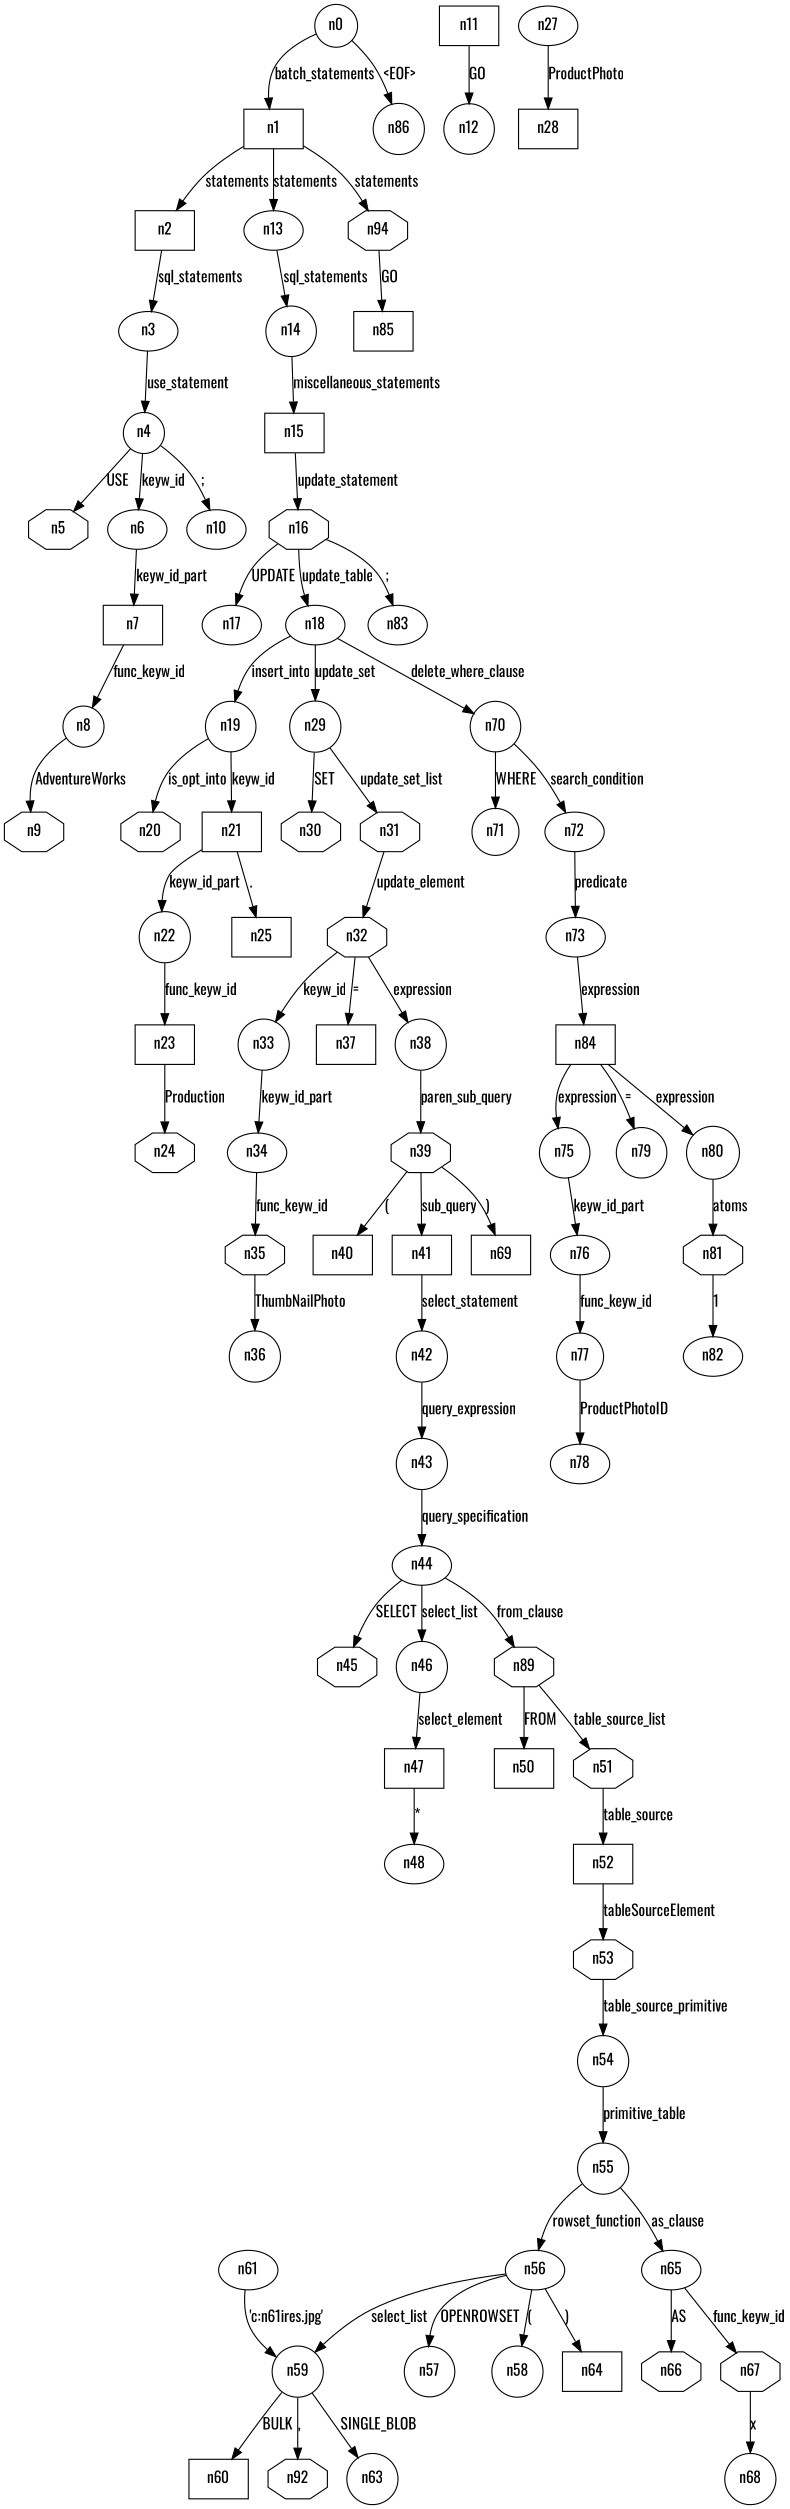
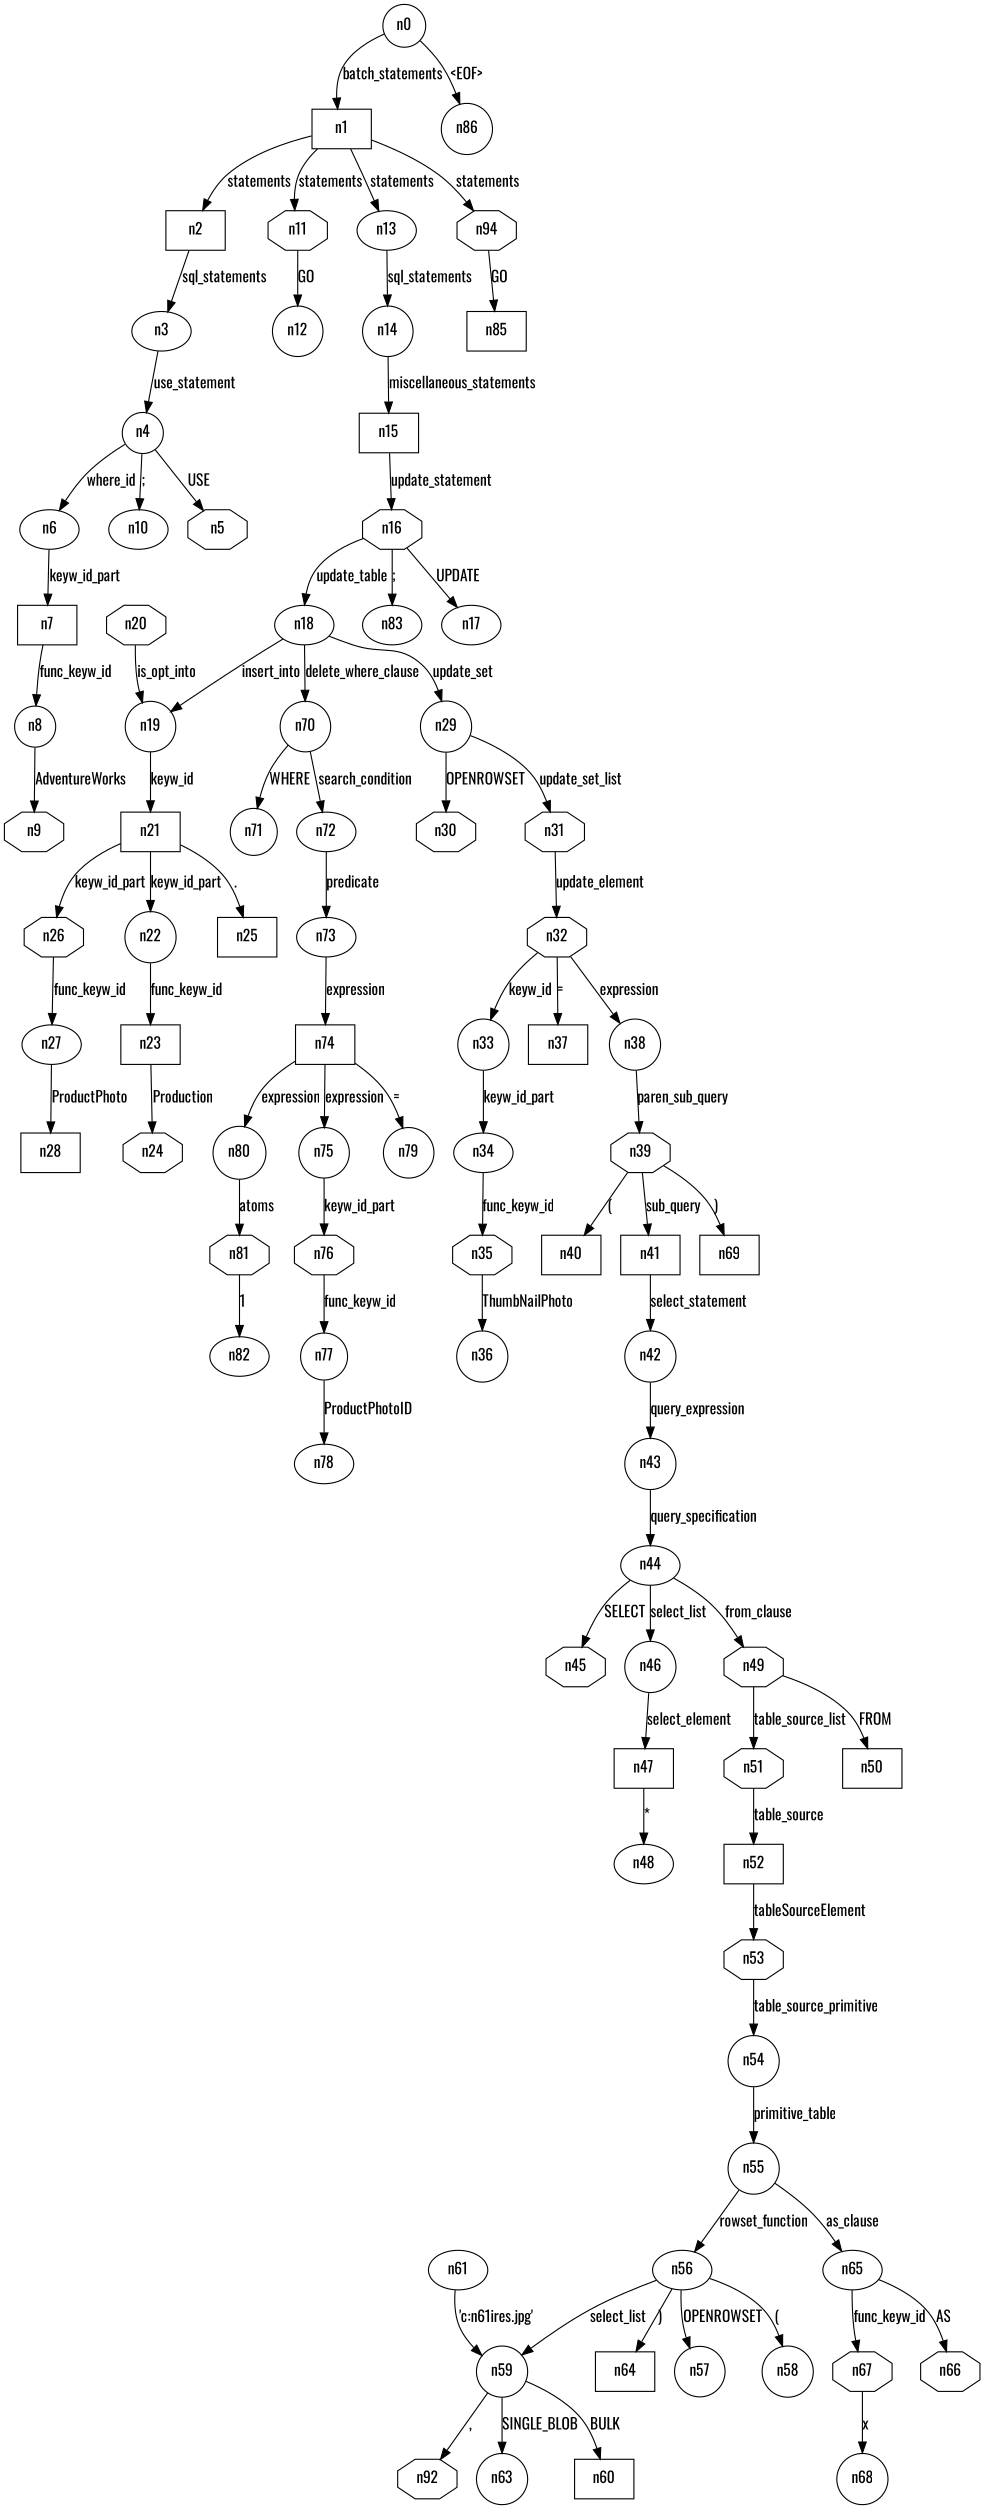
(469, 26) -> (298, 230)
none -> (300, 171)
(164, 482) -> (112, 482)
(175, 764) -> (136, 669)
(325, 780) -> (486, 780)
none -> (54, 937)
(586, 1045) -> (325, 1045)
(580, 1255) -> (324, 1255)
(524, 1667) -> (754, 1667)
